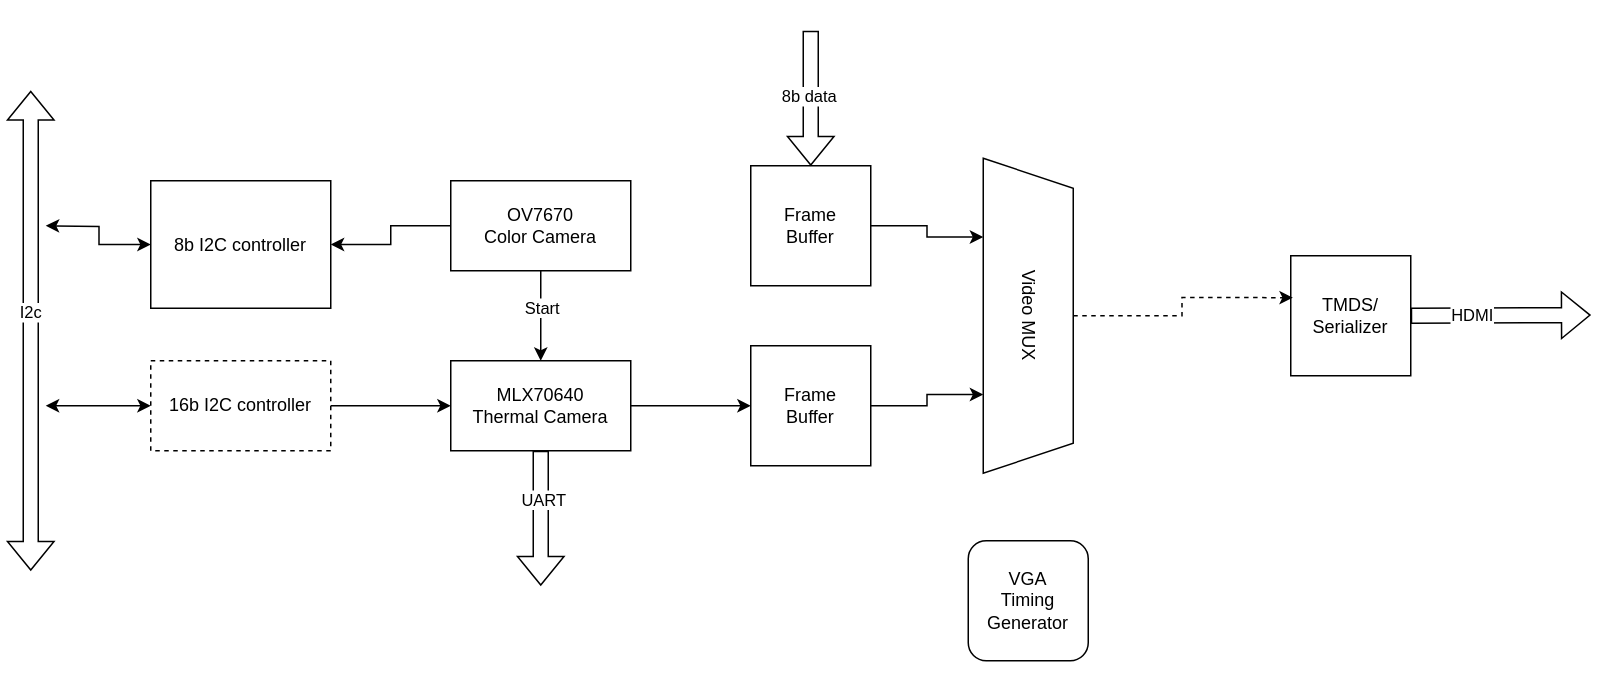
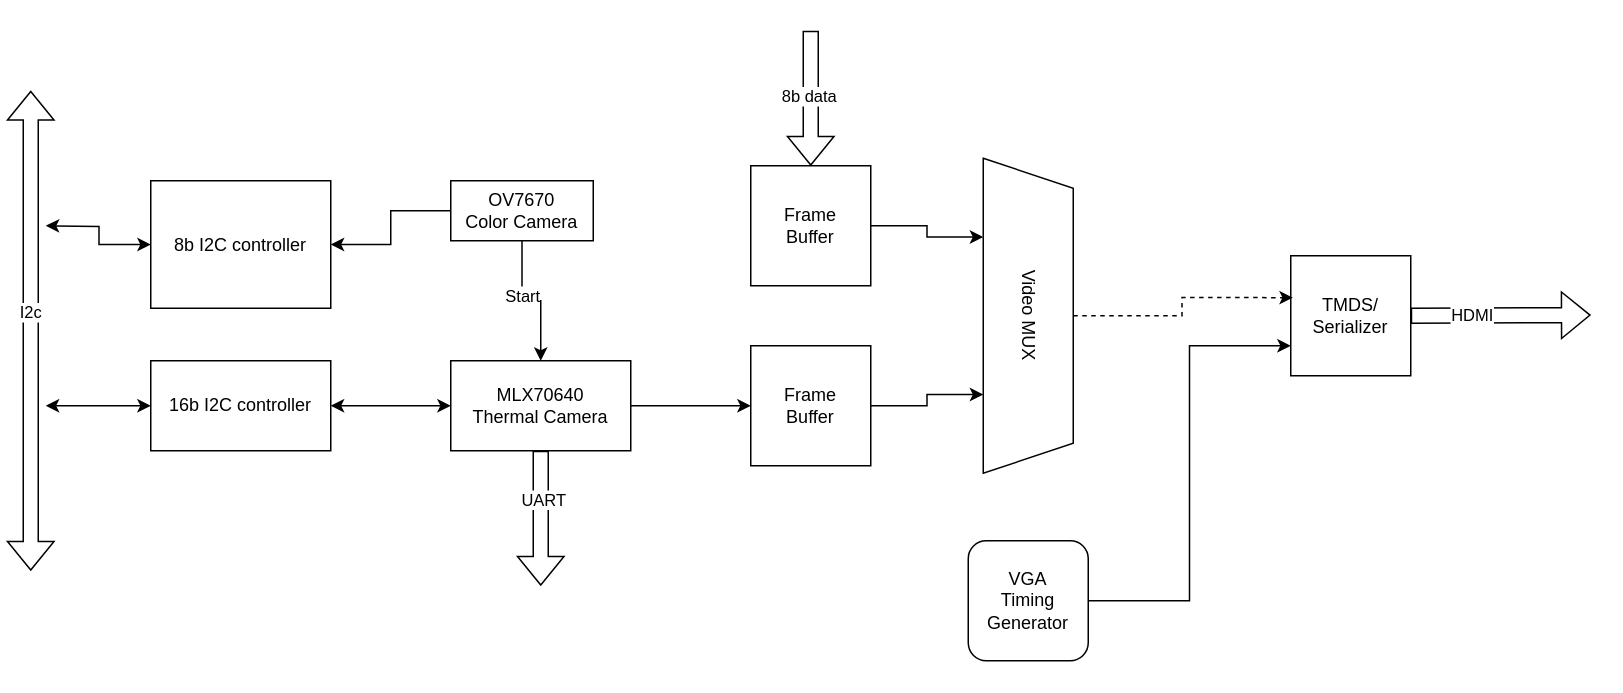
(541, 226) -> (522, 211)
(241, 406) -> (241, 406)
(337, 406) -> (342, 406)
none -> (1190, 479)
